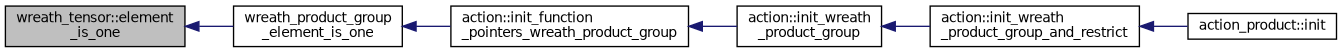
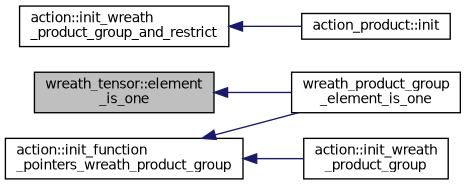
(433, 26) -> (257, 124)
(913, 26) -> none
